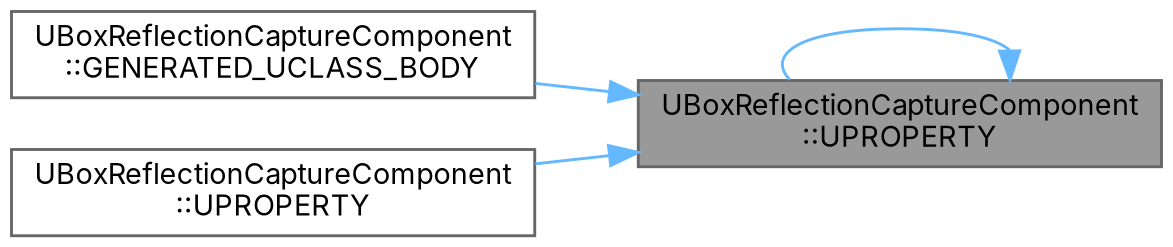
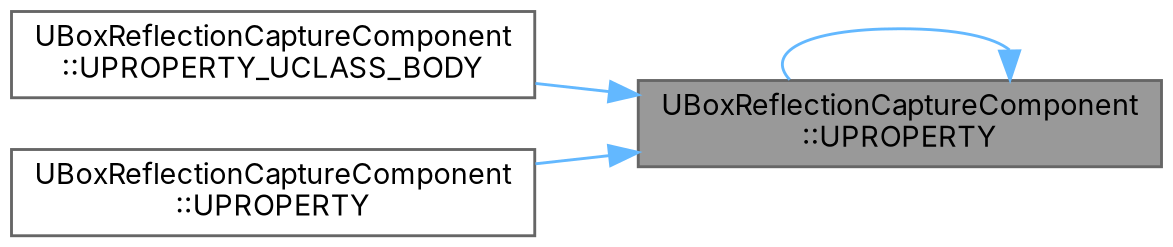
(273, 55) -> (273, 55)
